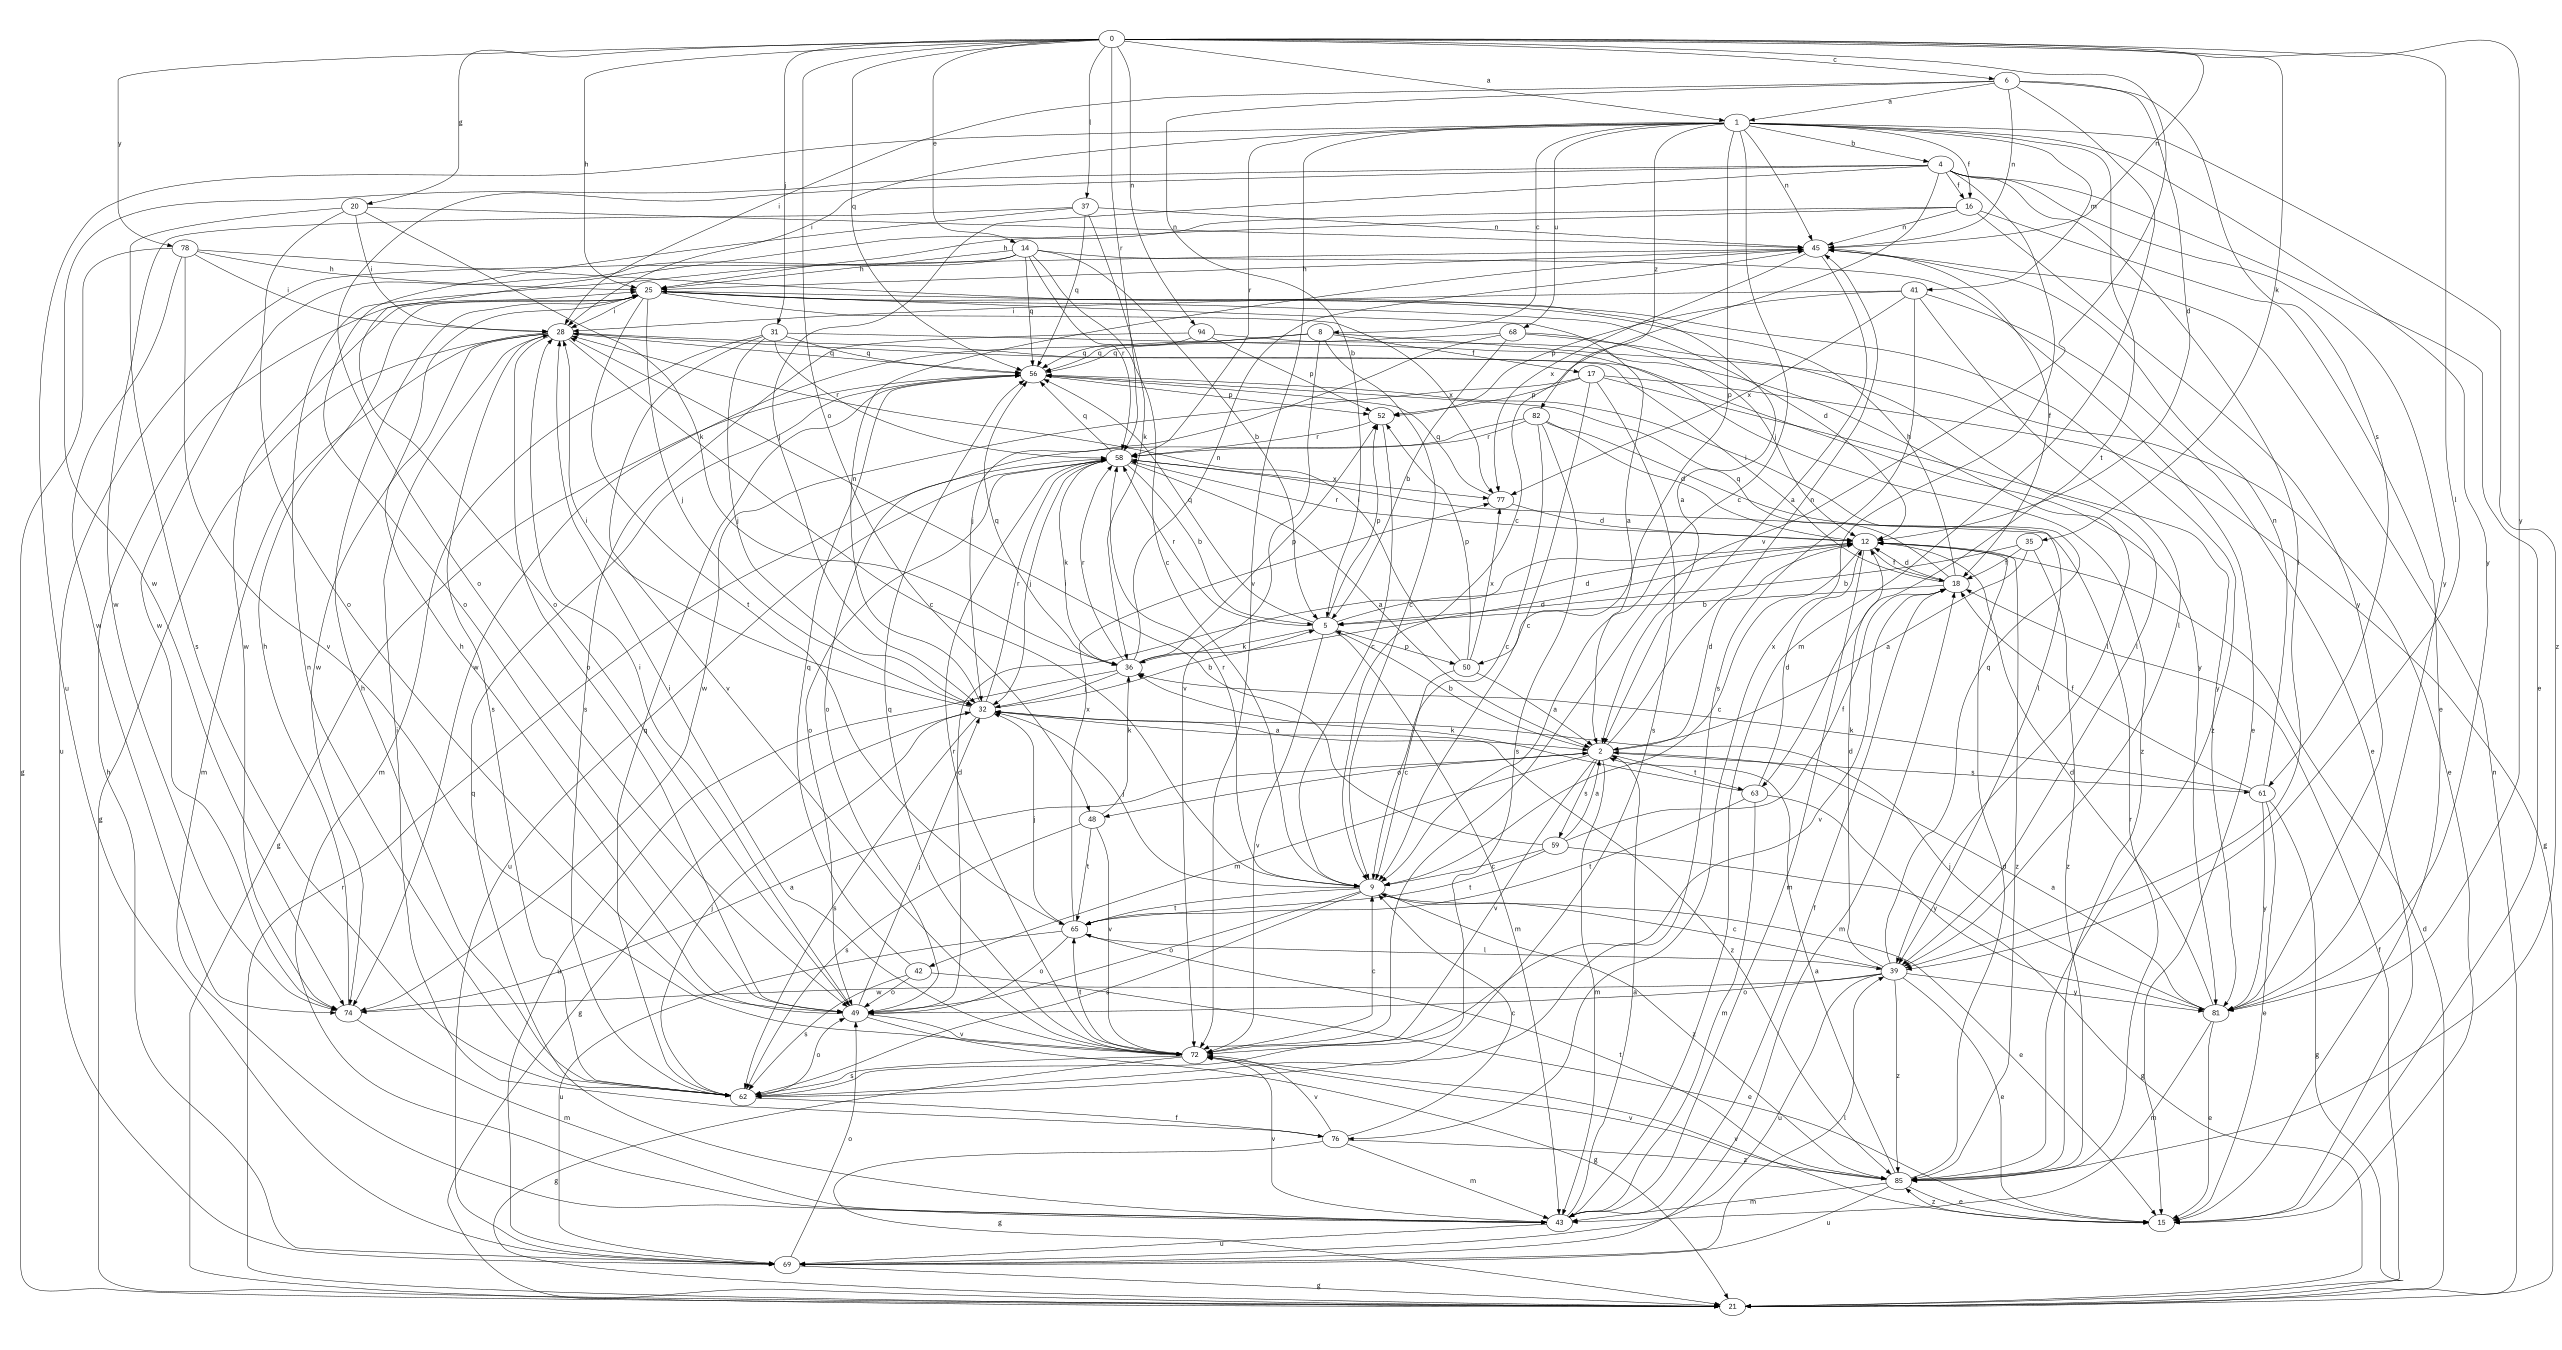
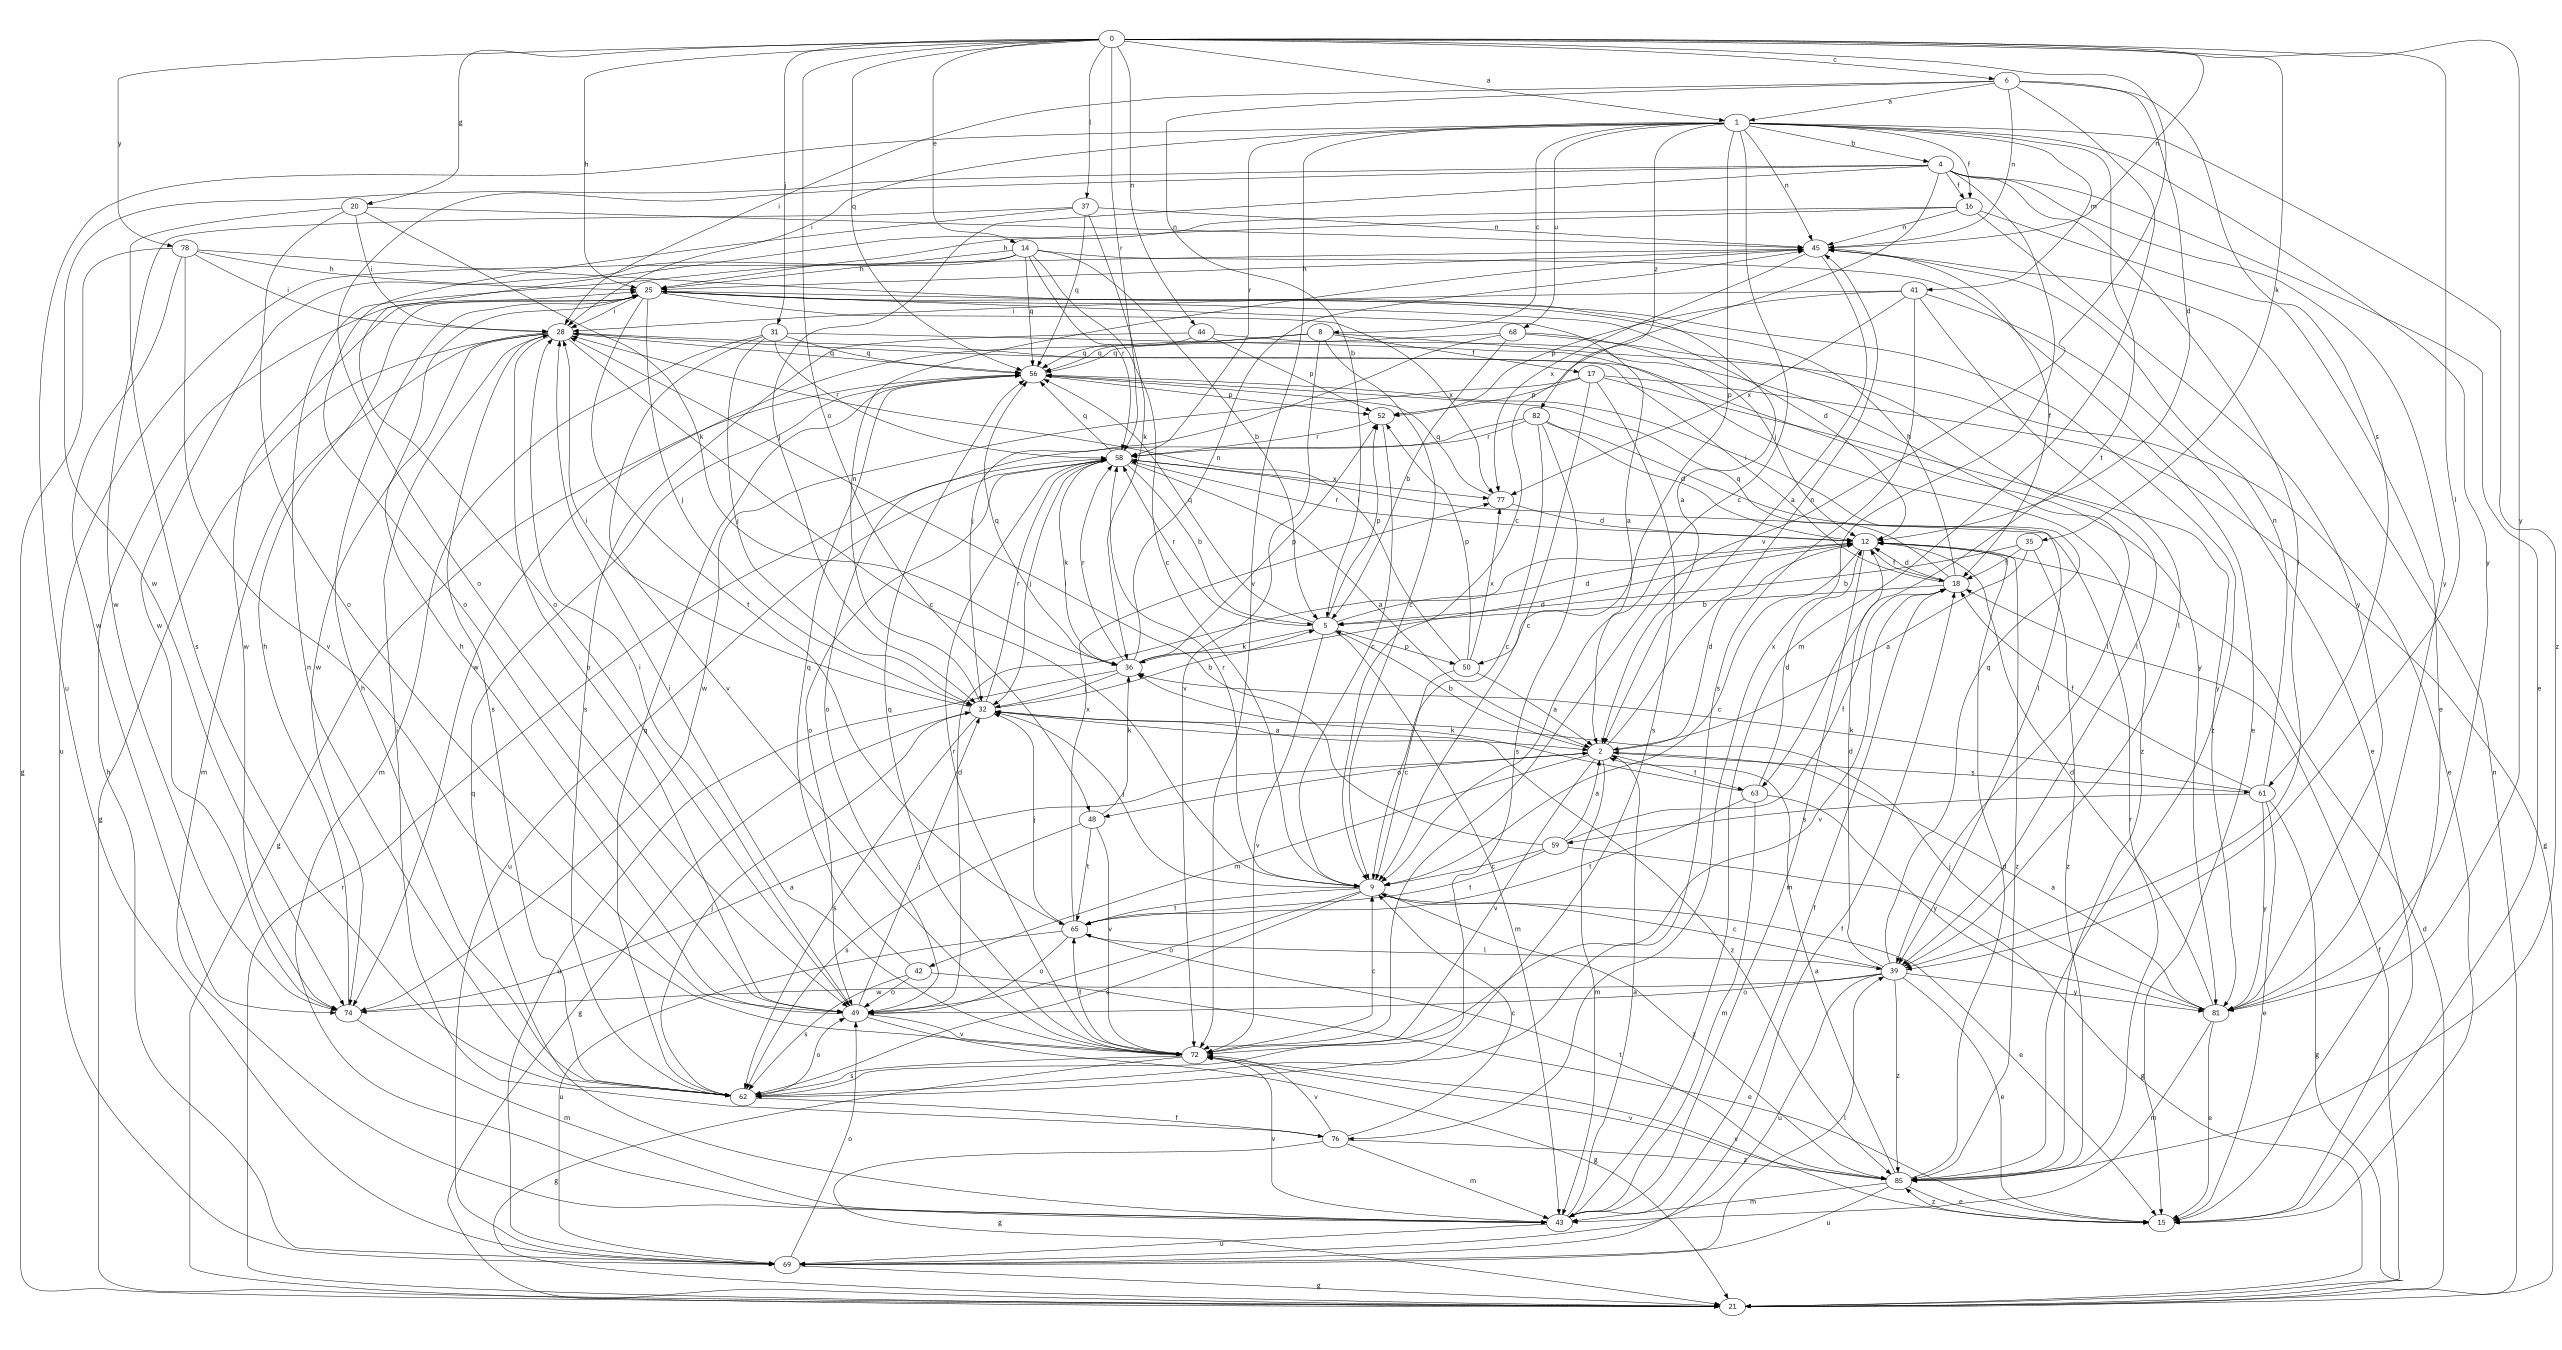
(1201, 332) -> (1201, 332)
(1579, 796) -> (1910, 804)
(1842, 930) -> (1842, 930)
